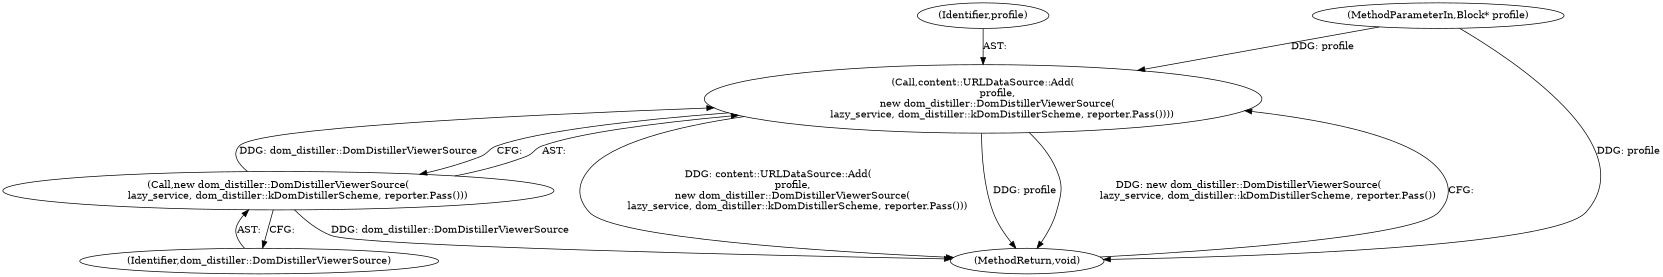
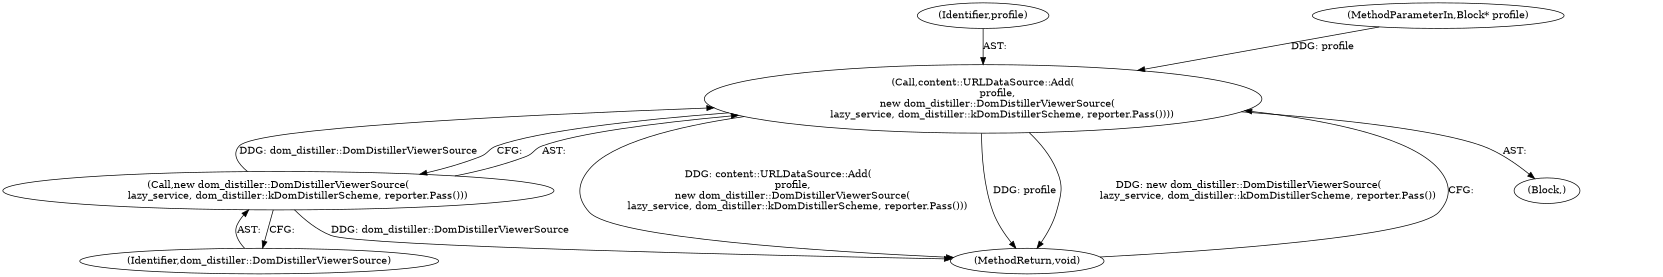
none -> (1547, 191)
(1475, 240) -> none
